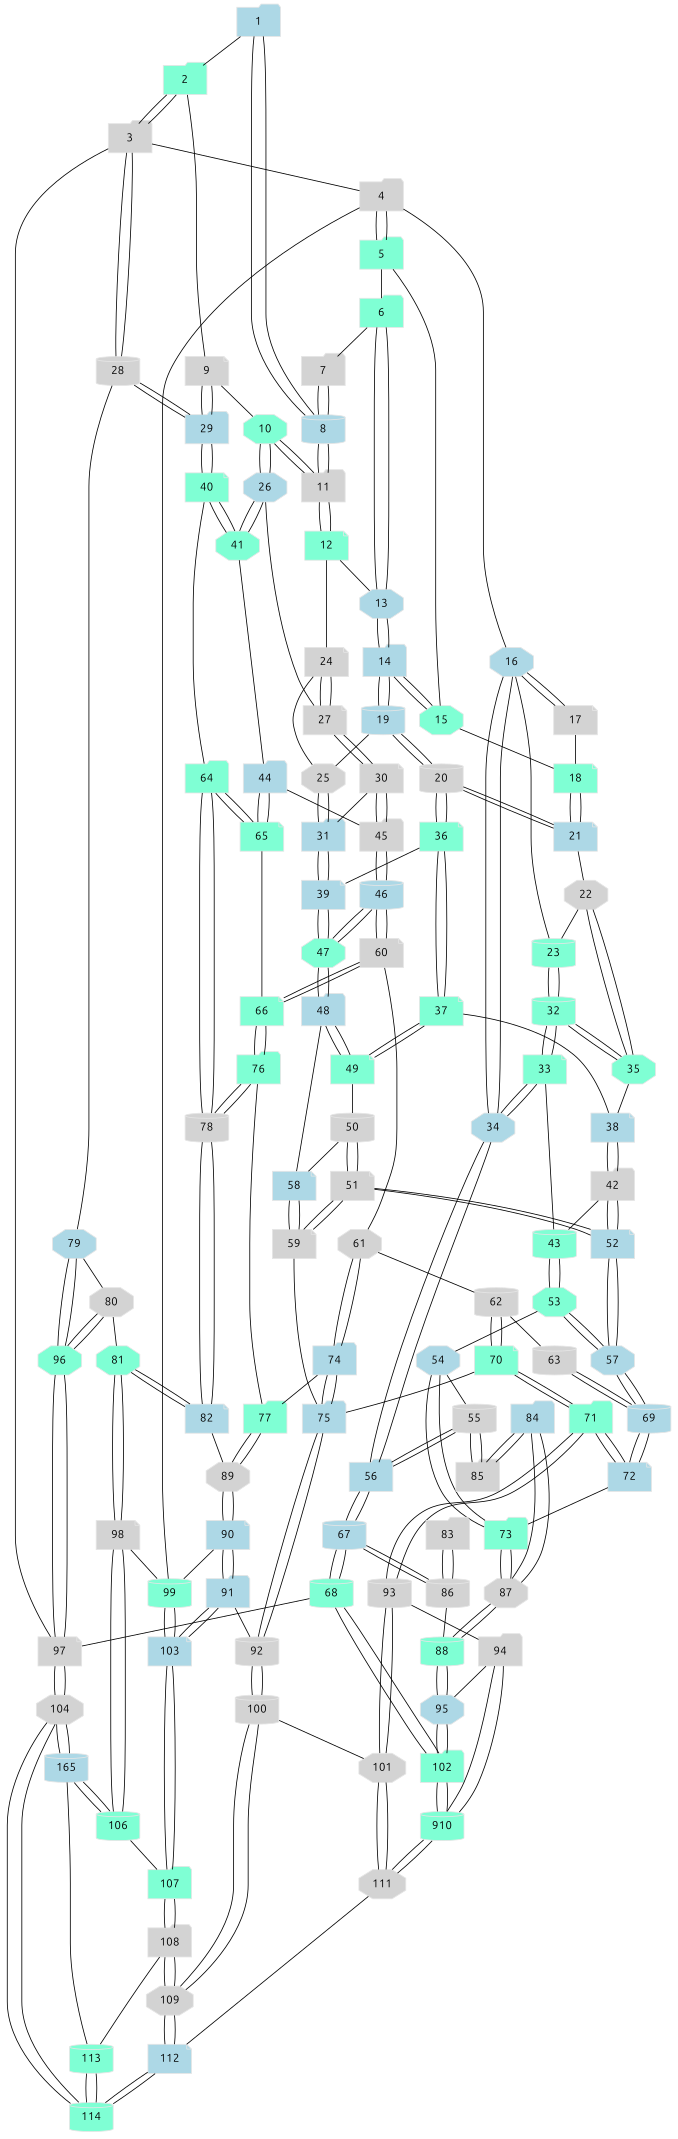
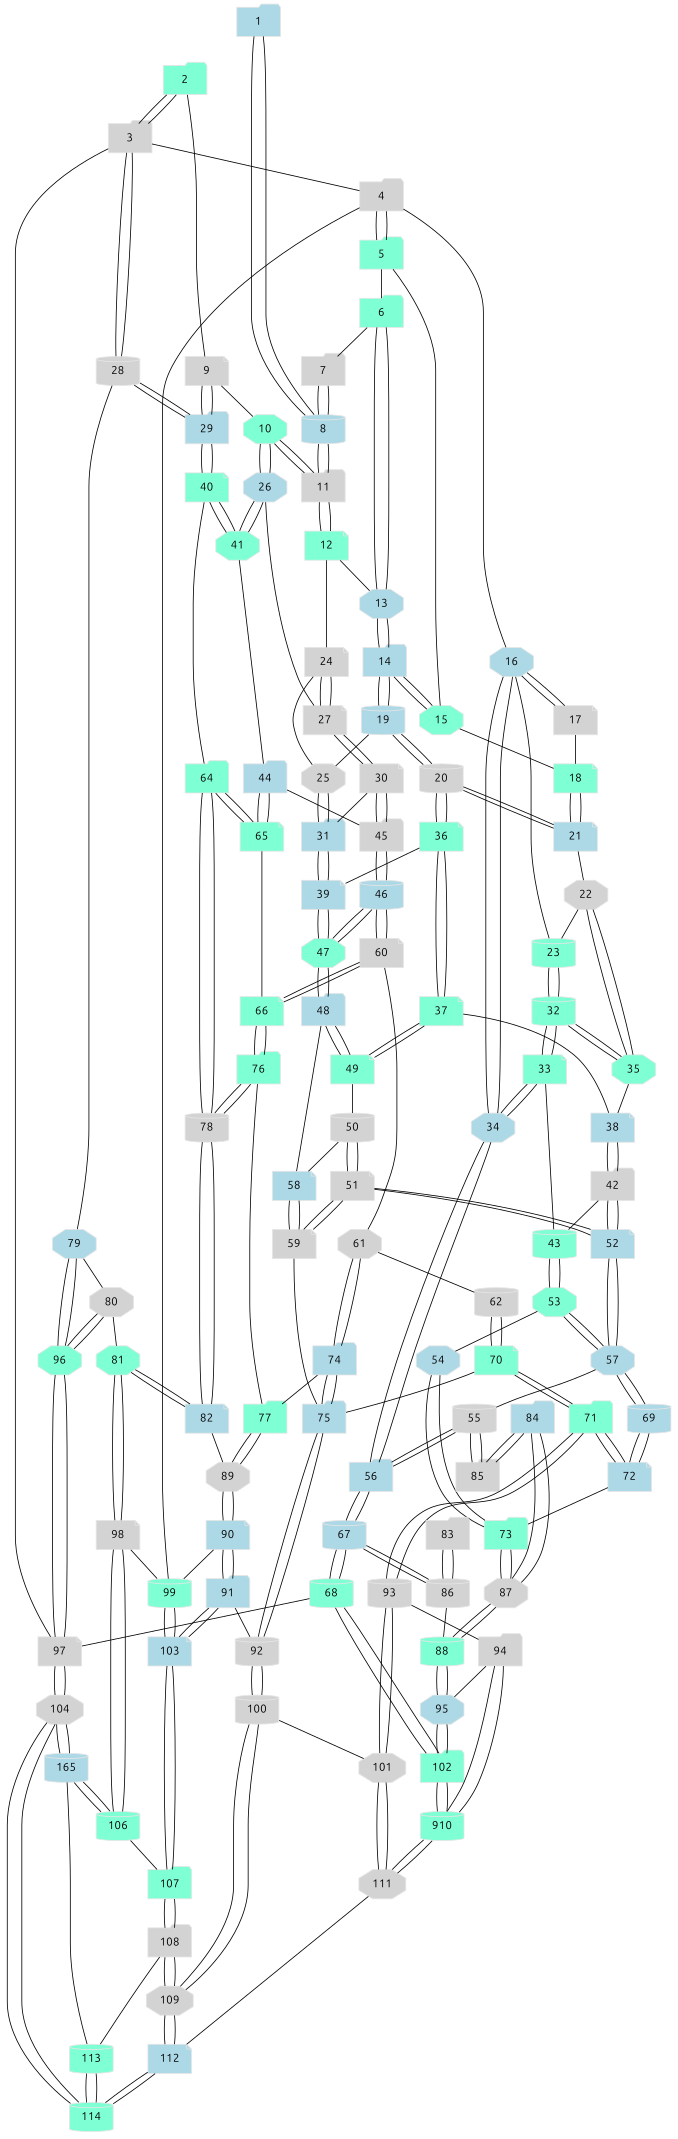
(222, 51) -> none
(555, 1360) -> none
(456, 1390) -> (554, 1386)
